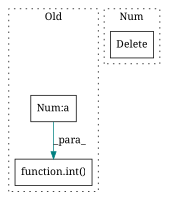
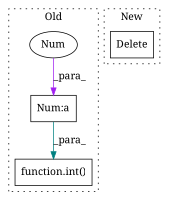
(132, 17) -> (132, 17)
none -> (54, 45)
